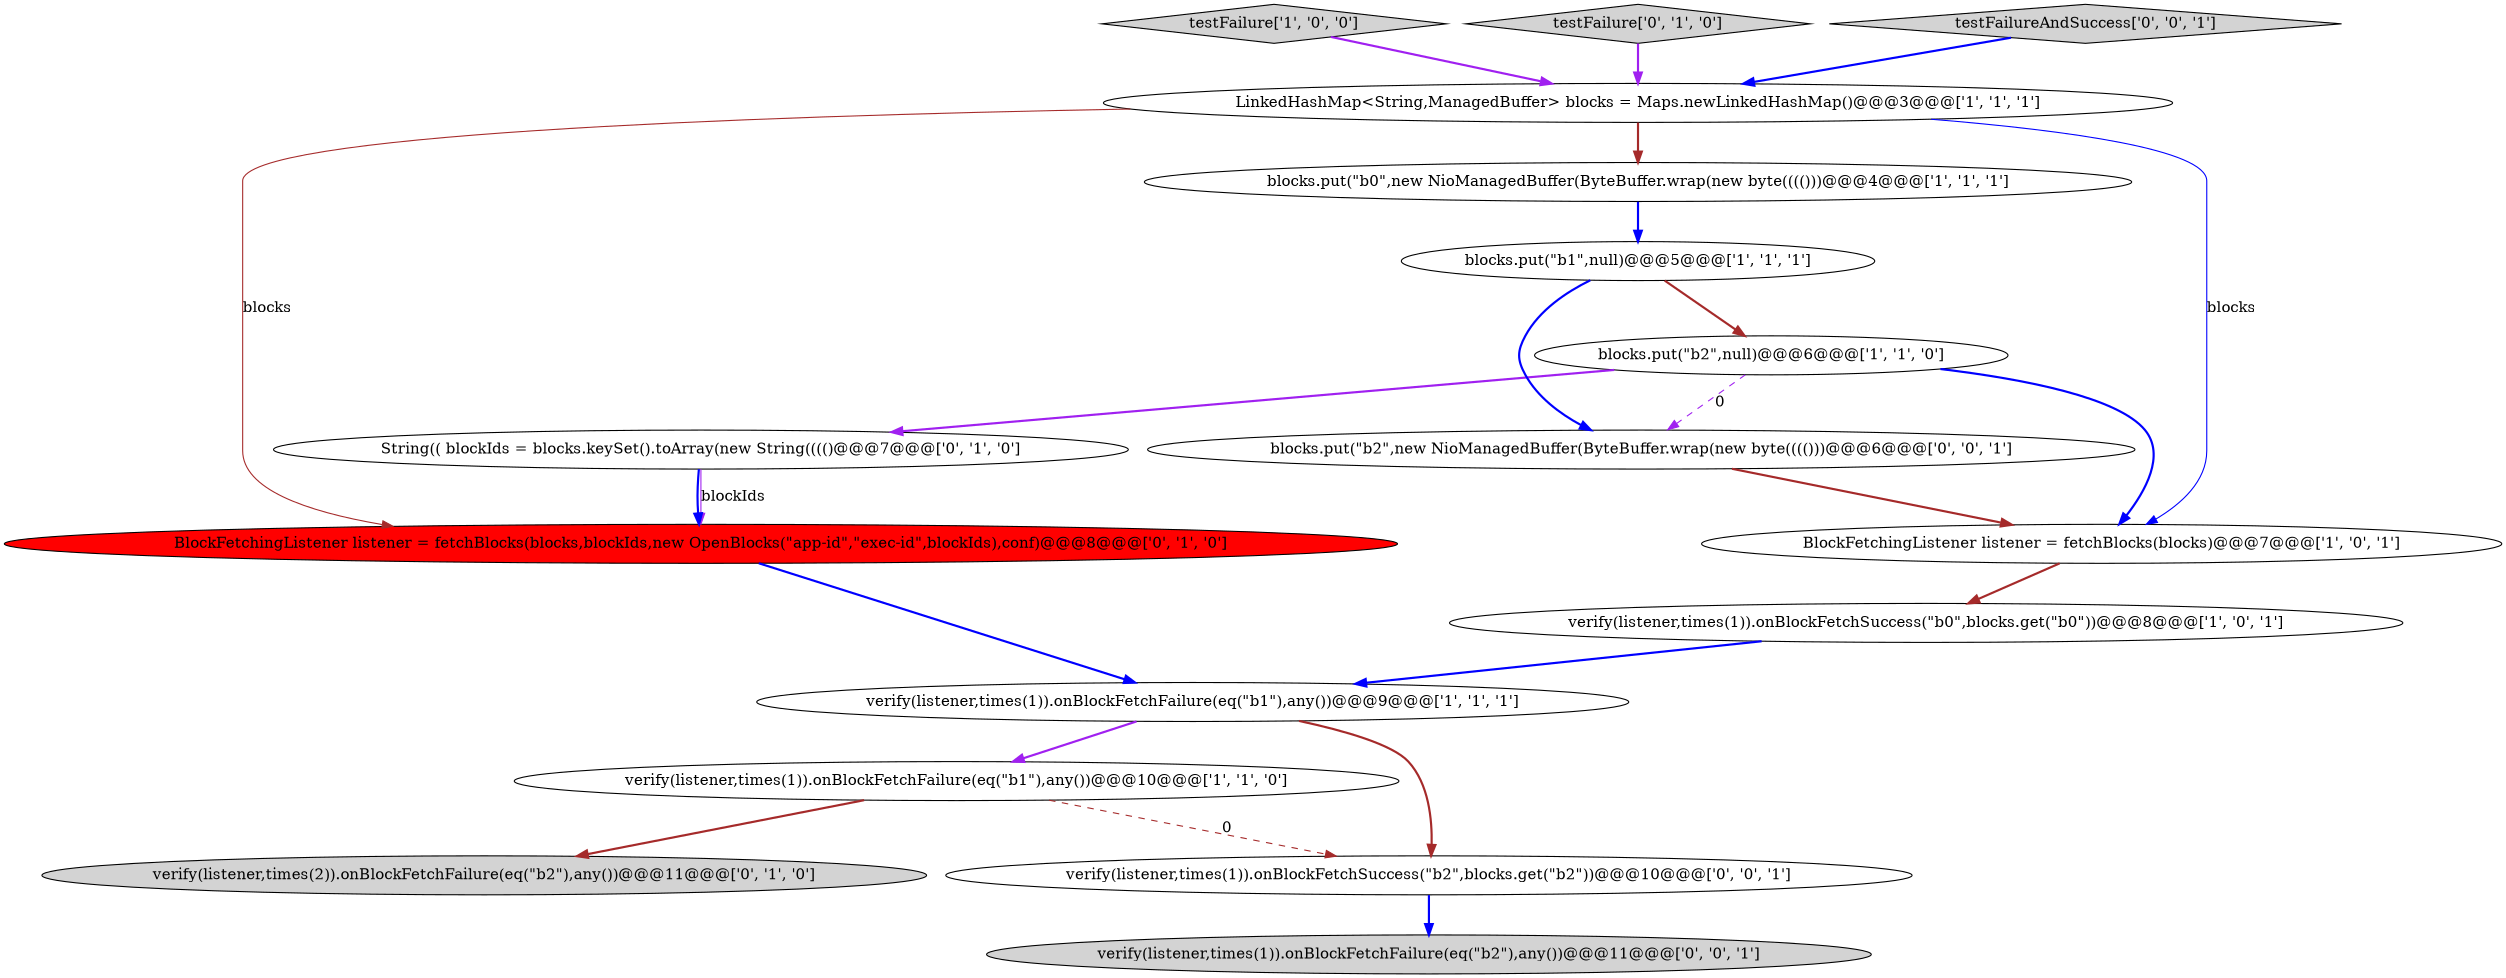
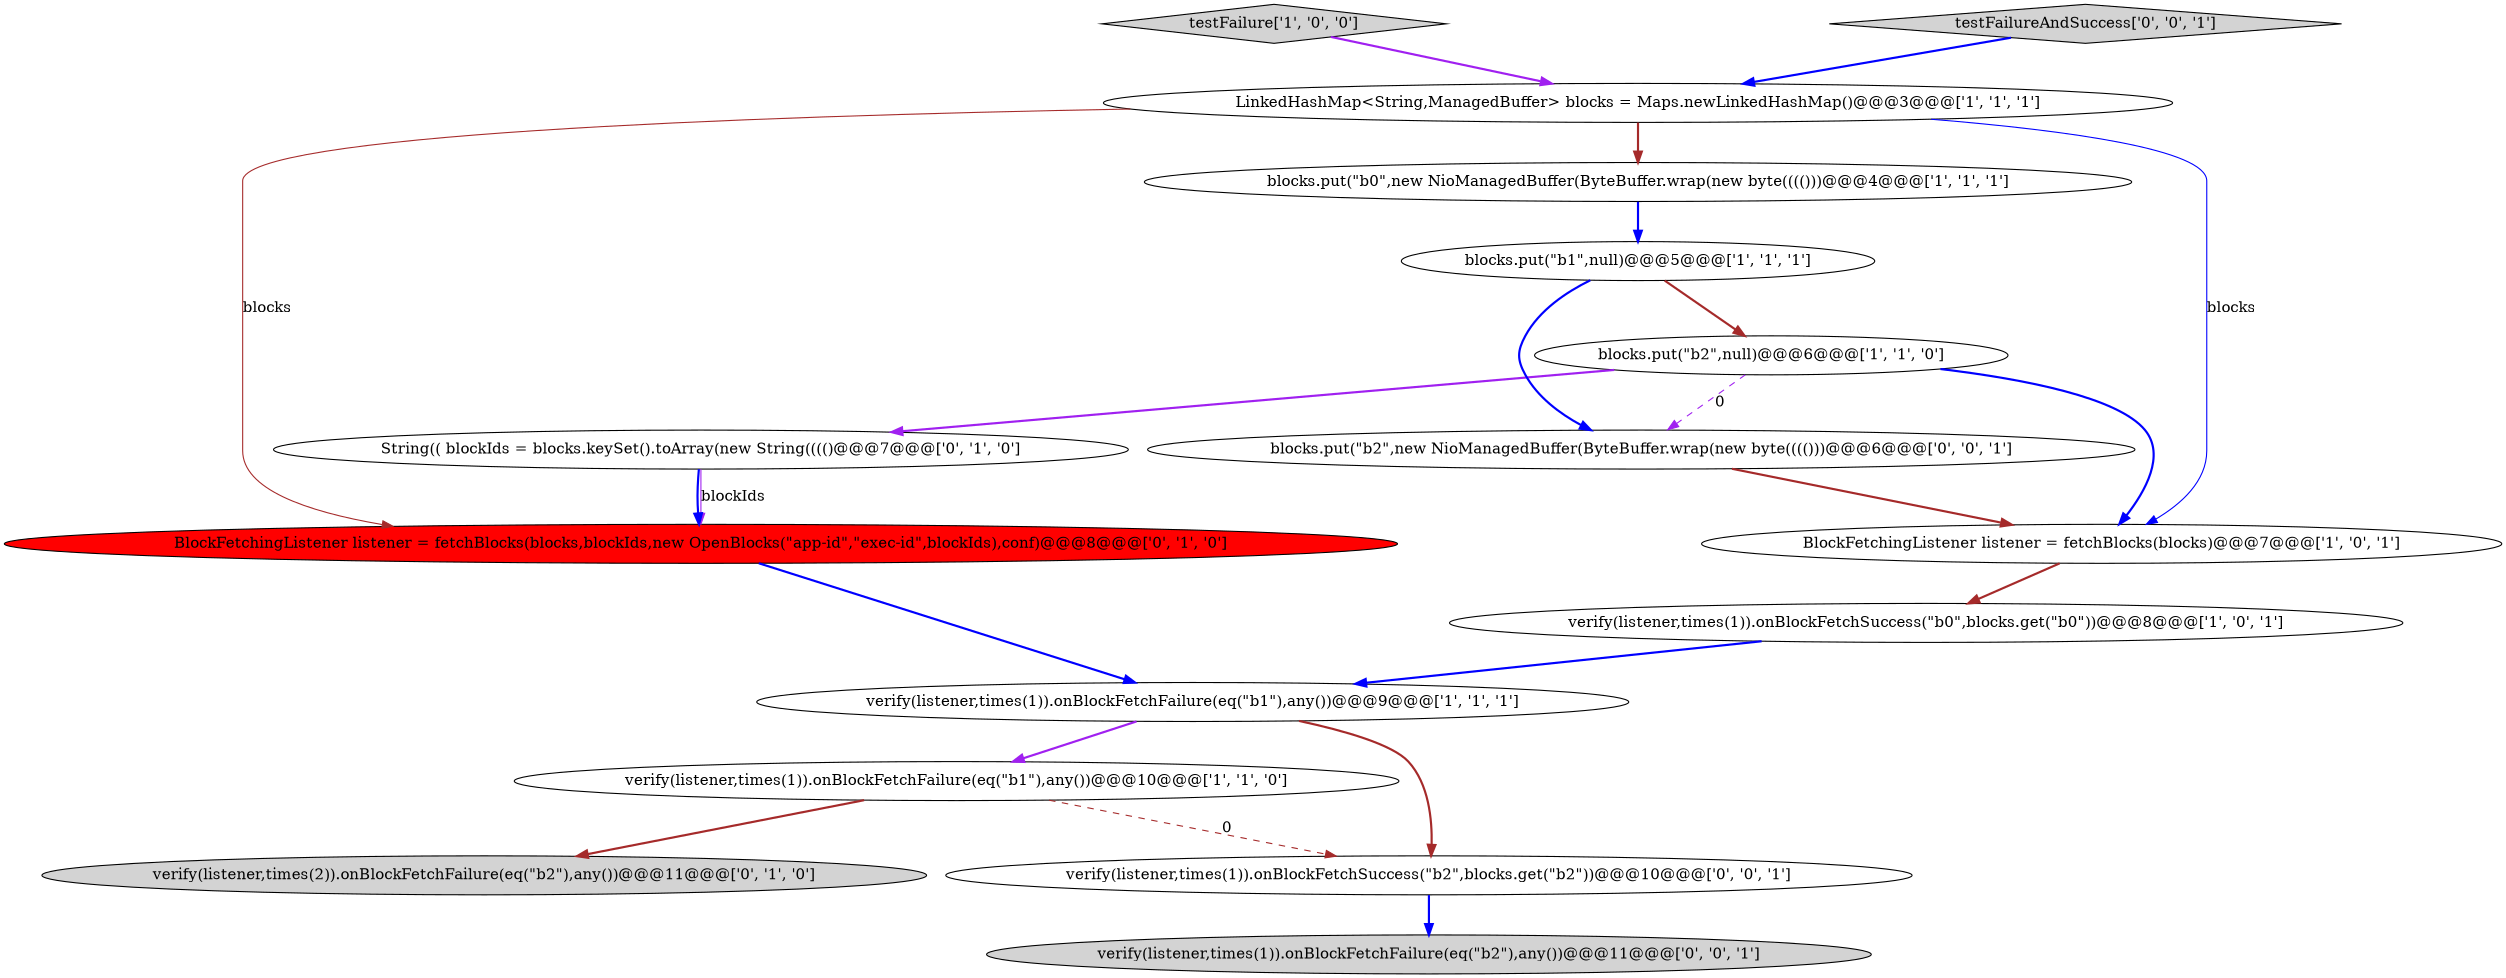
(1638, 24) -> none
